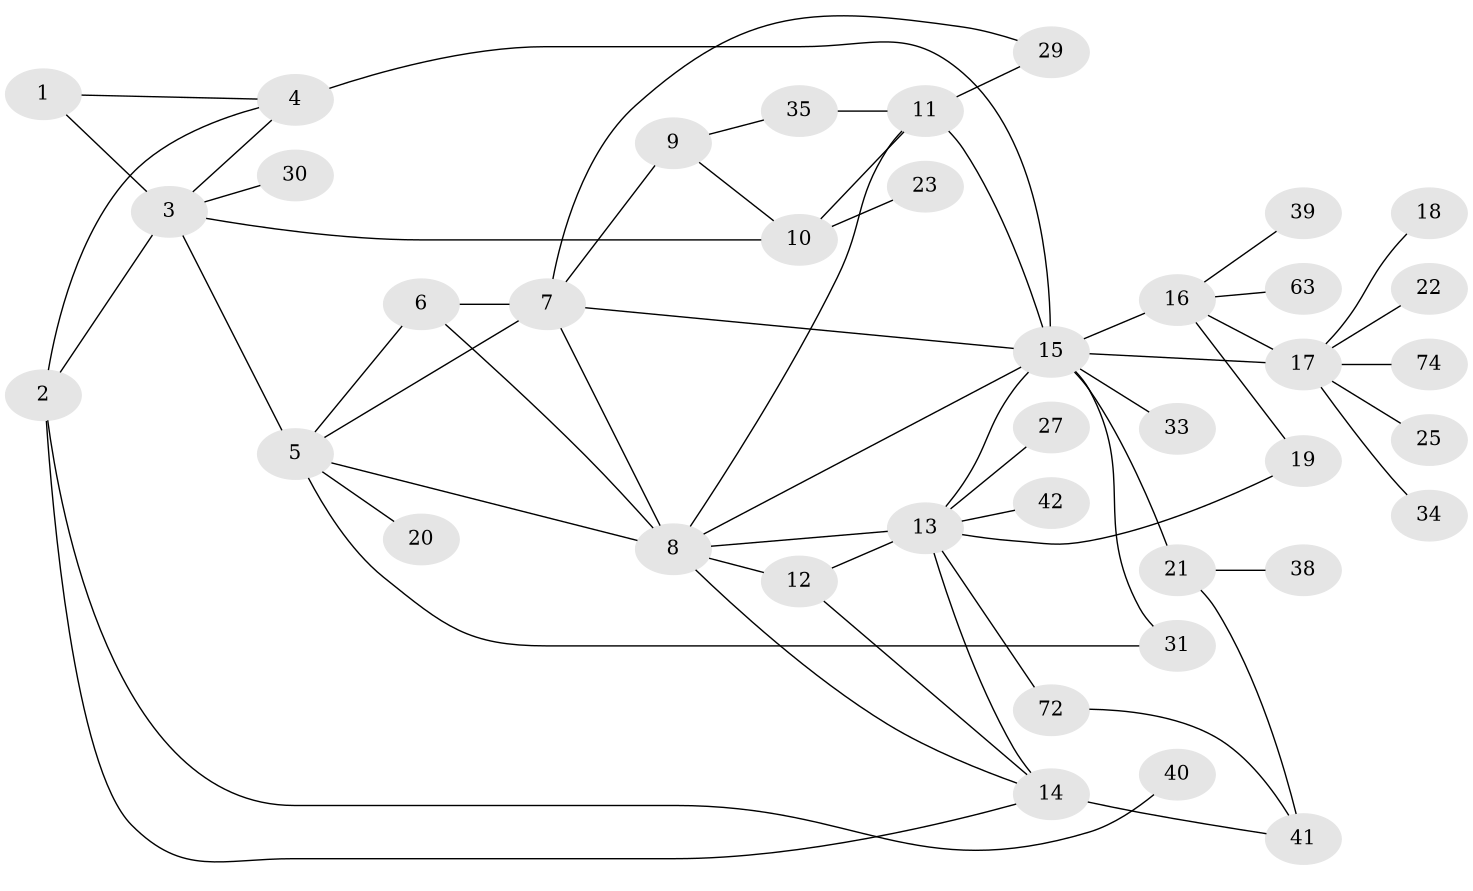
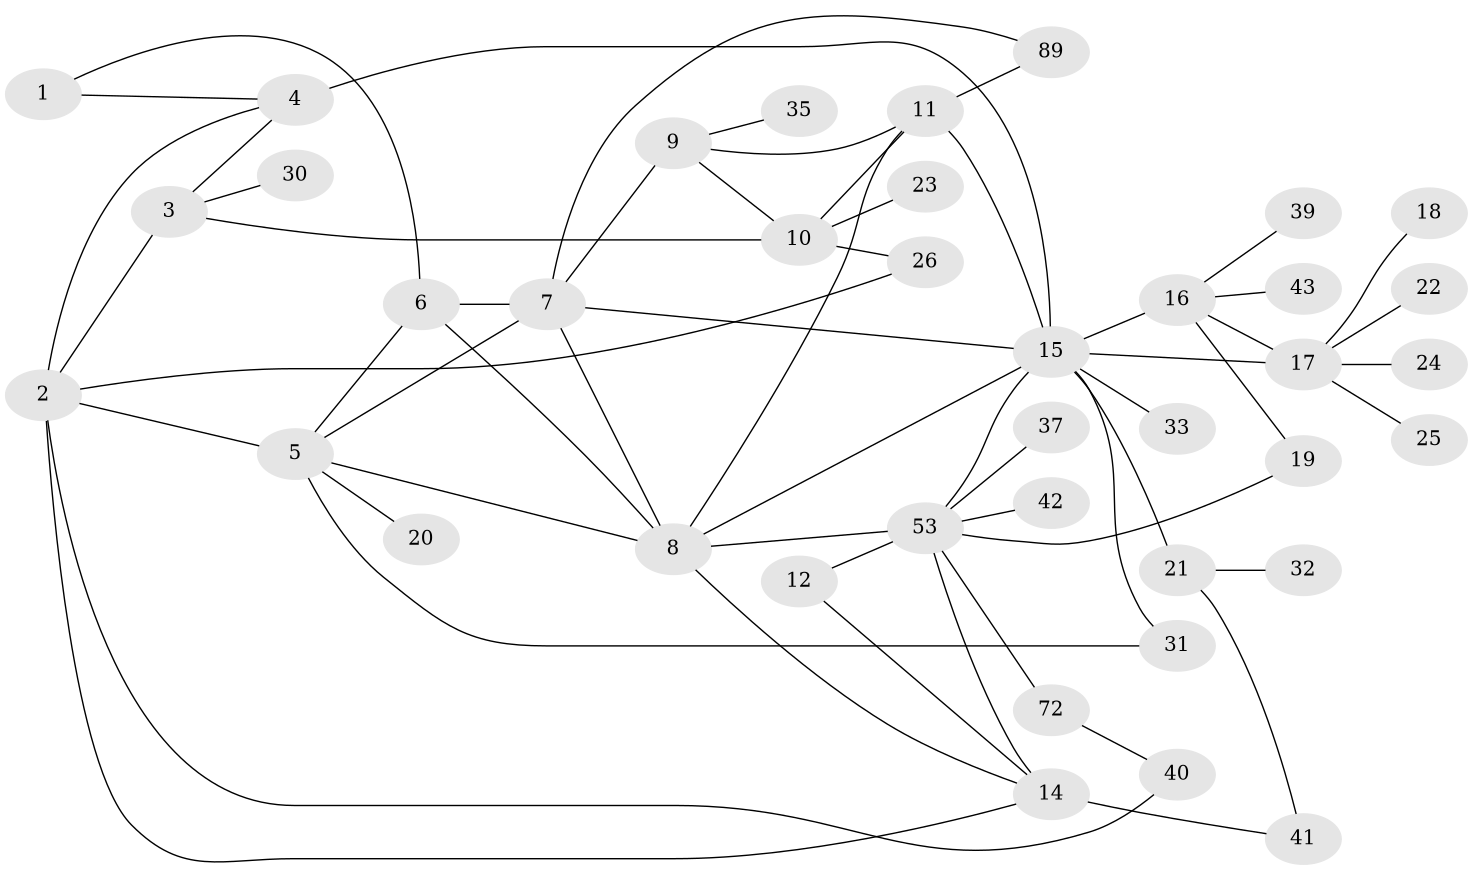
(1051, 52) -> (1051, 52)
(863, 111) -> (805, 153)
(107, 153) -> (320, 55)
none -> (925, 262)
(1303, 289) -> (1303, 289)
(232, 333) -> (169, 425)
(1429, 364) -> (1429, 364)
(1051, 427) -> (1051, 427)
(1429, 516) -> none
(925, 528) -> (925, 528)
(736, 565) -> none
(1303, 570) -> (1303, 570)
(1206, 732) -> (1114, 743)
